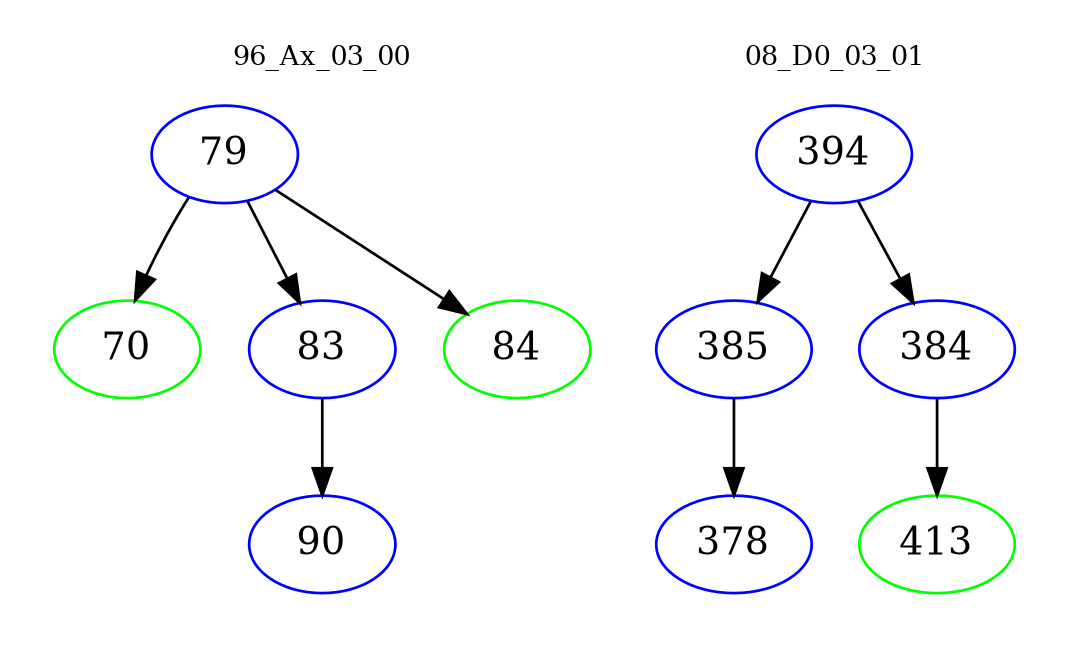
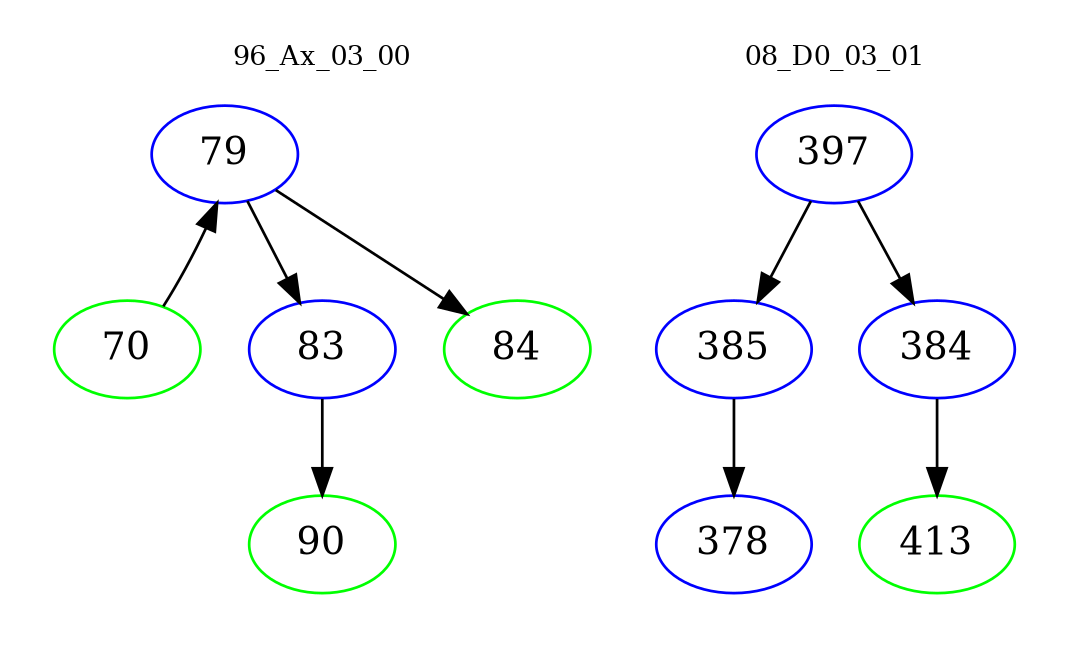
(834, 154) -> (834, 154)
(166, 236) -> (186, 268)
(322, 544) -> (322, 544)
